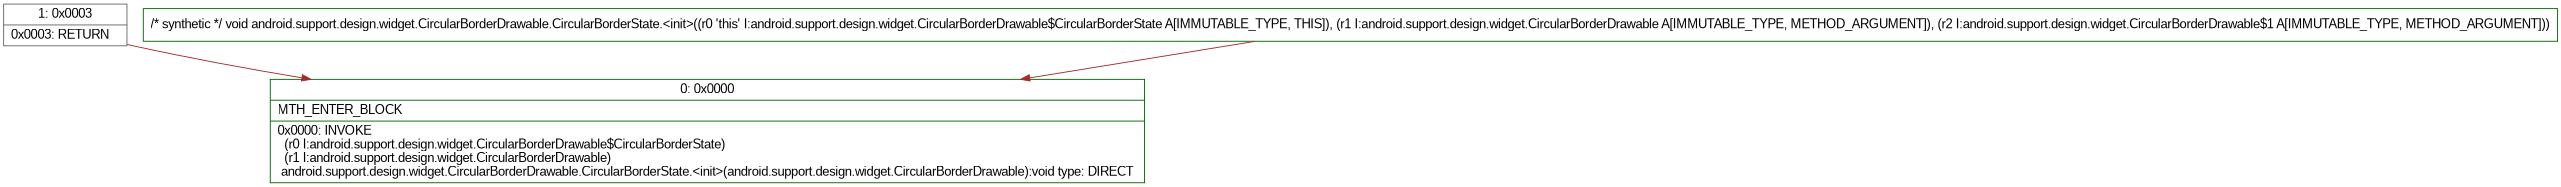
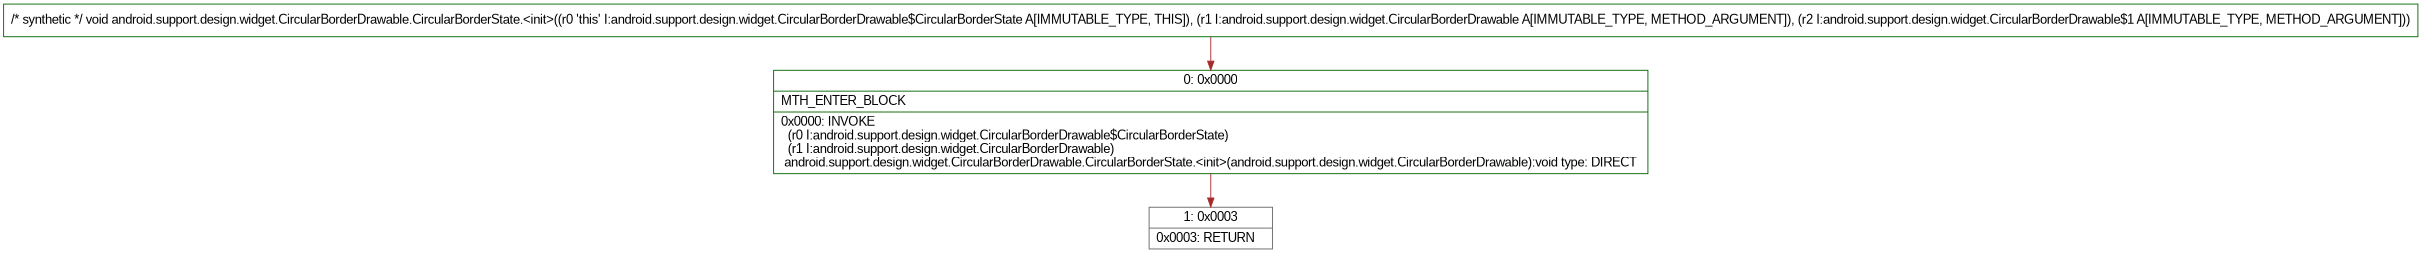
(214, 62) -> (1211, 186)
